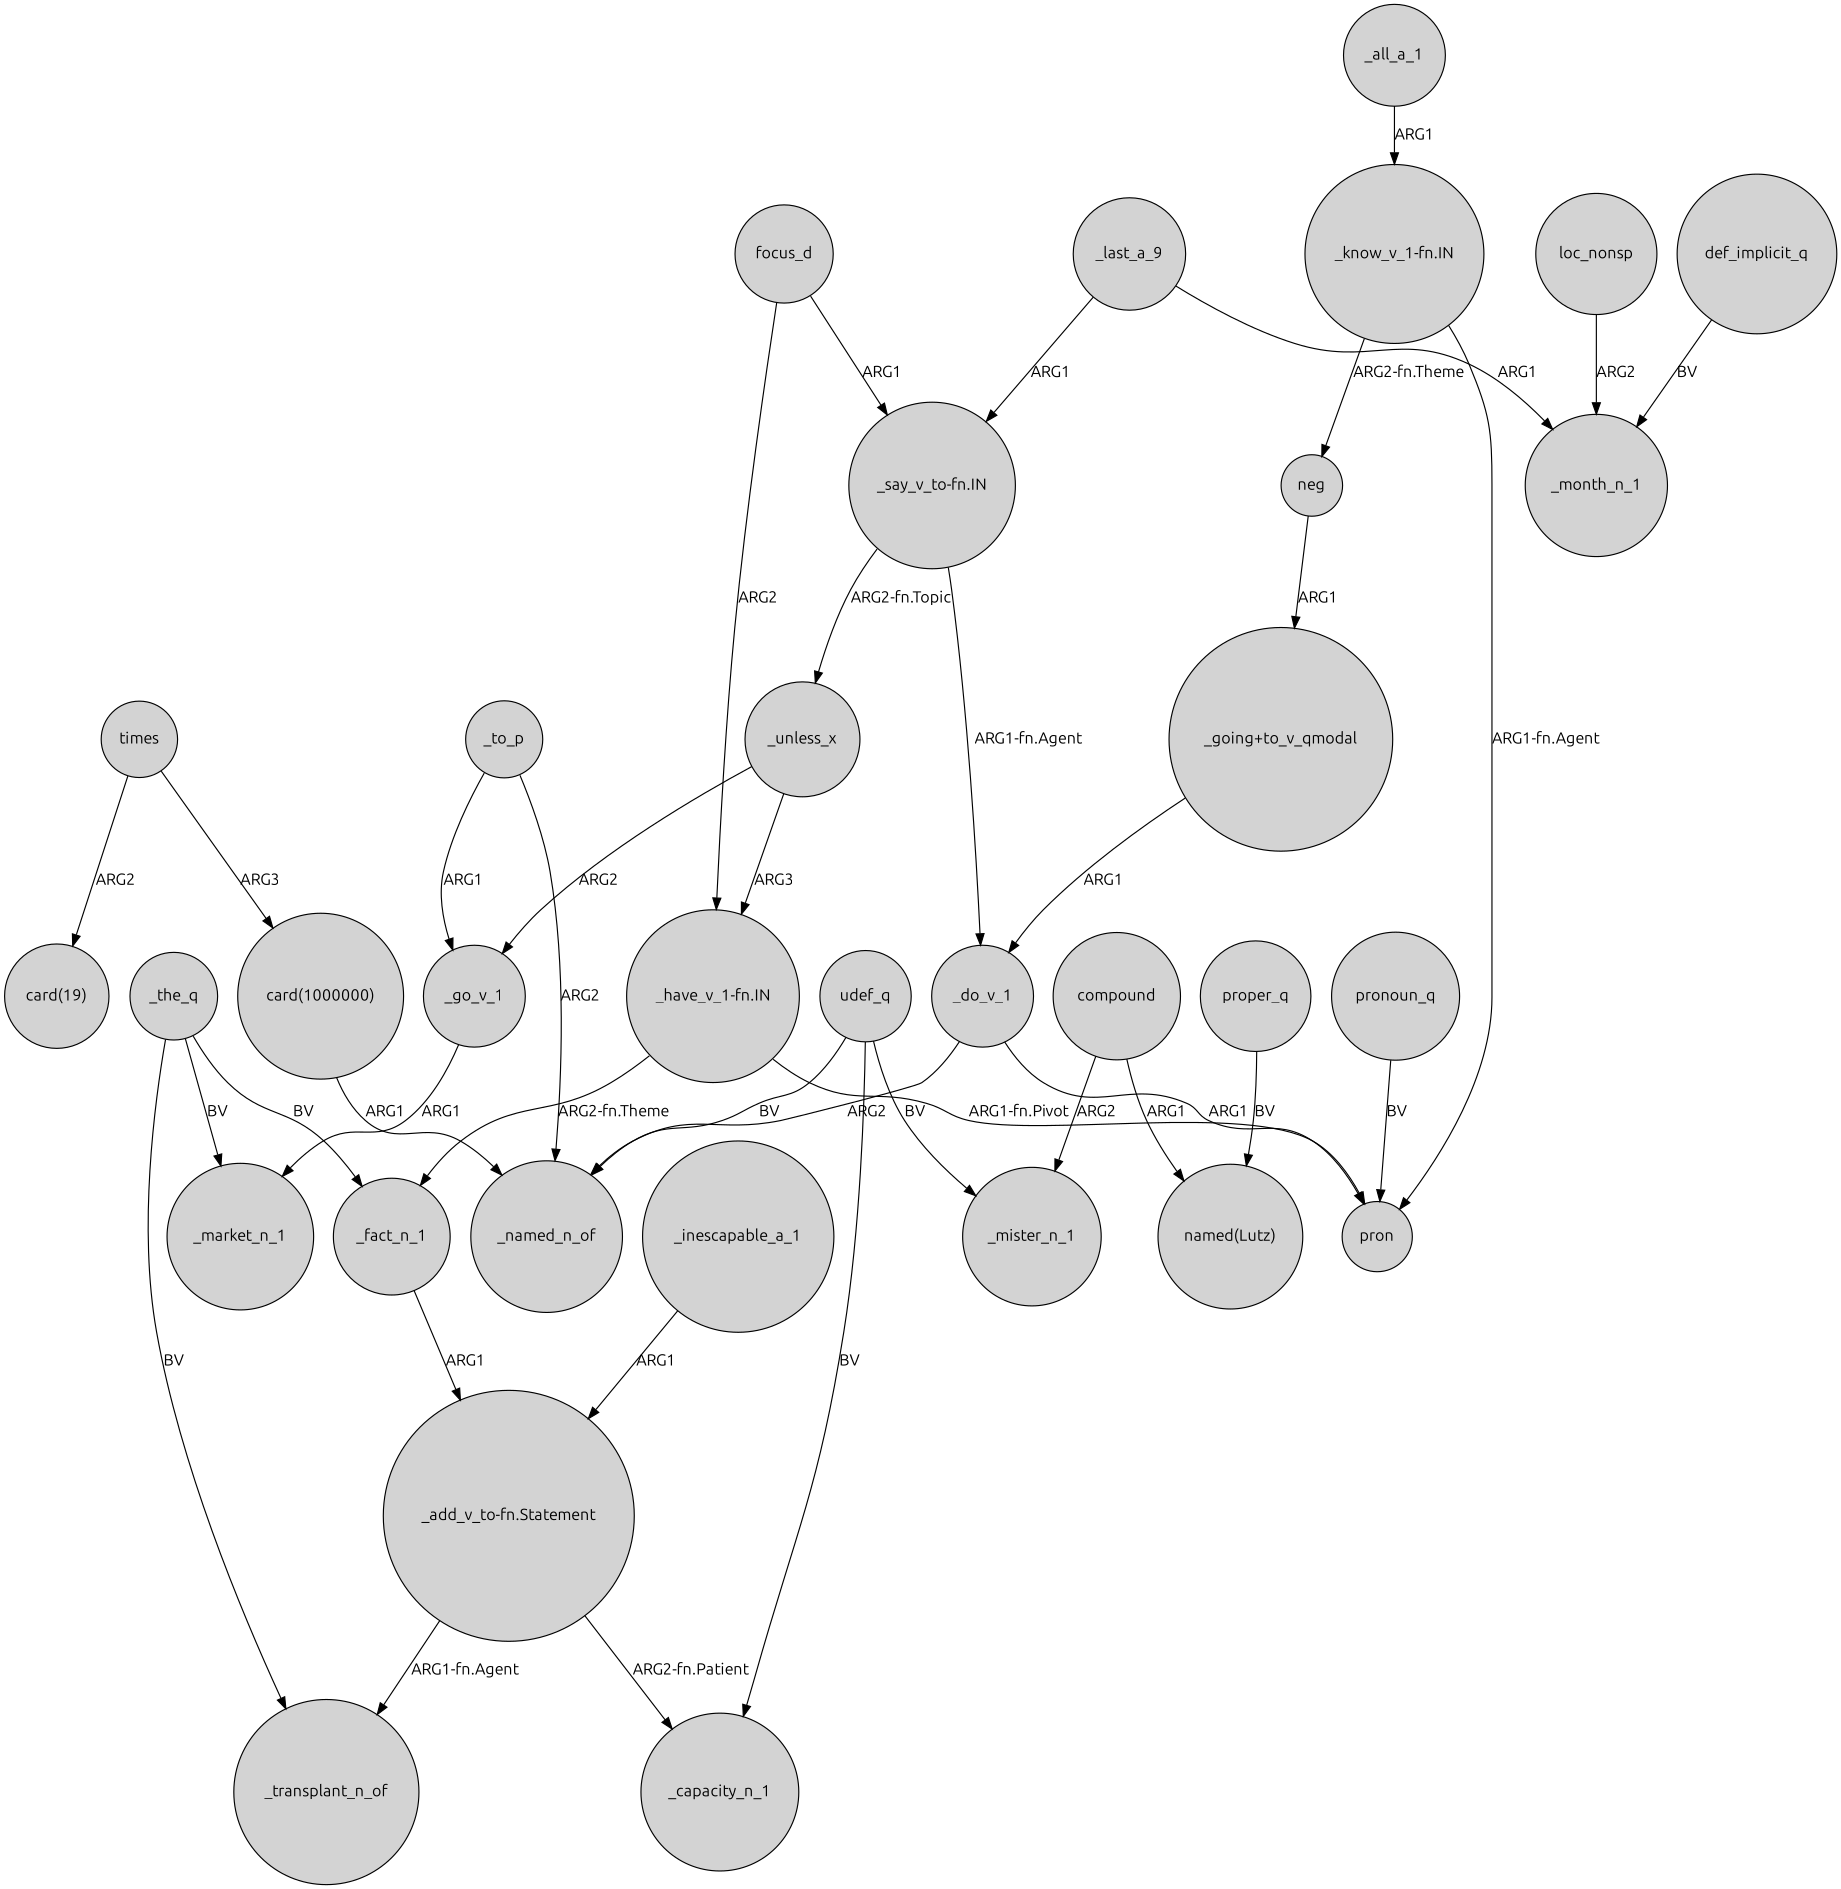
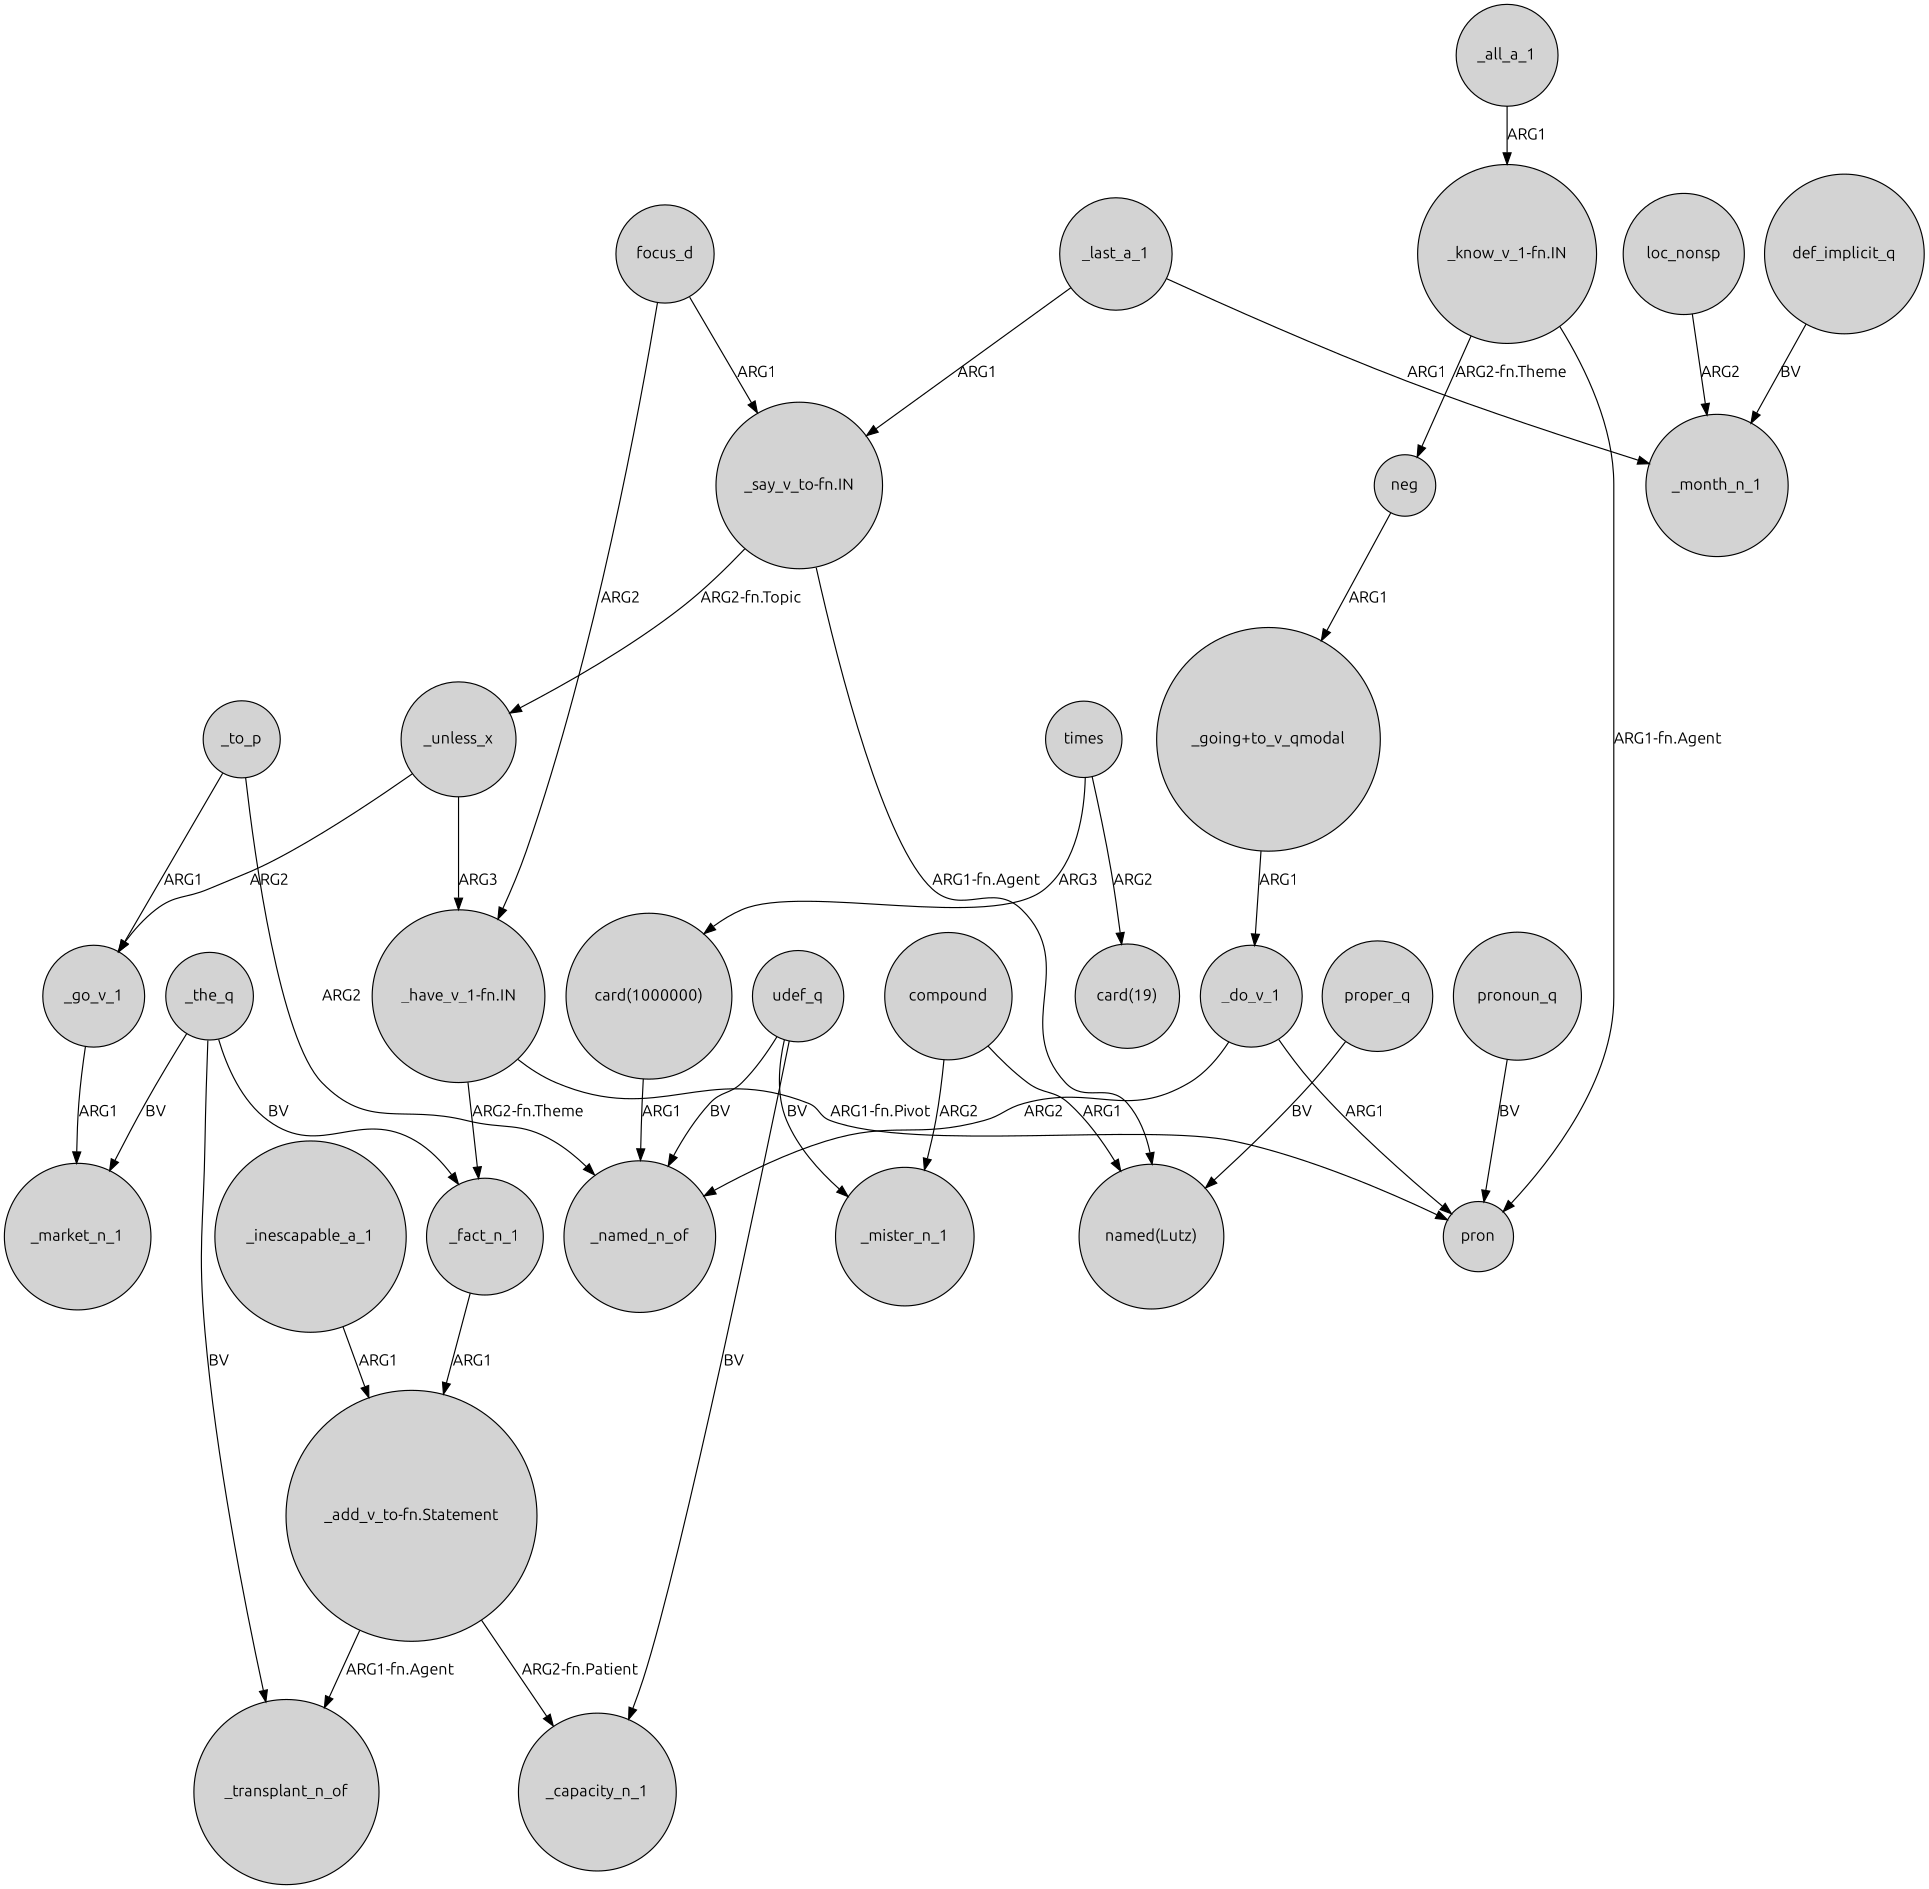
(1129, 254) -> (1116, 254)
(968, 750) -> (959, 900)
